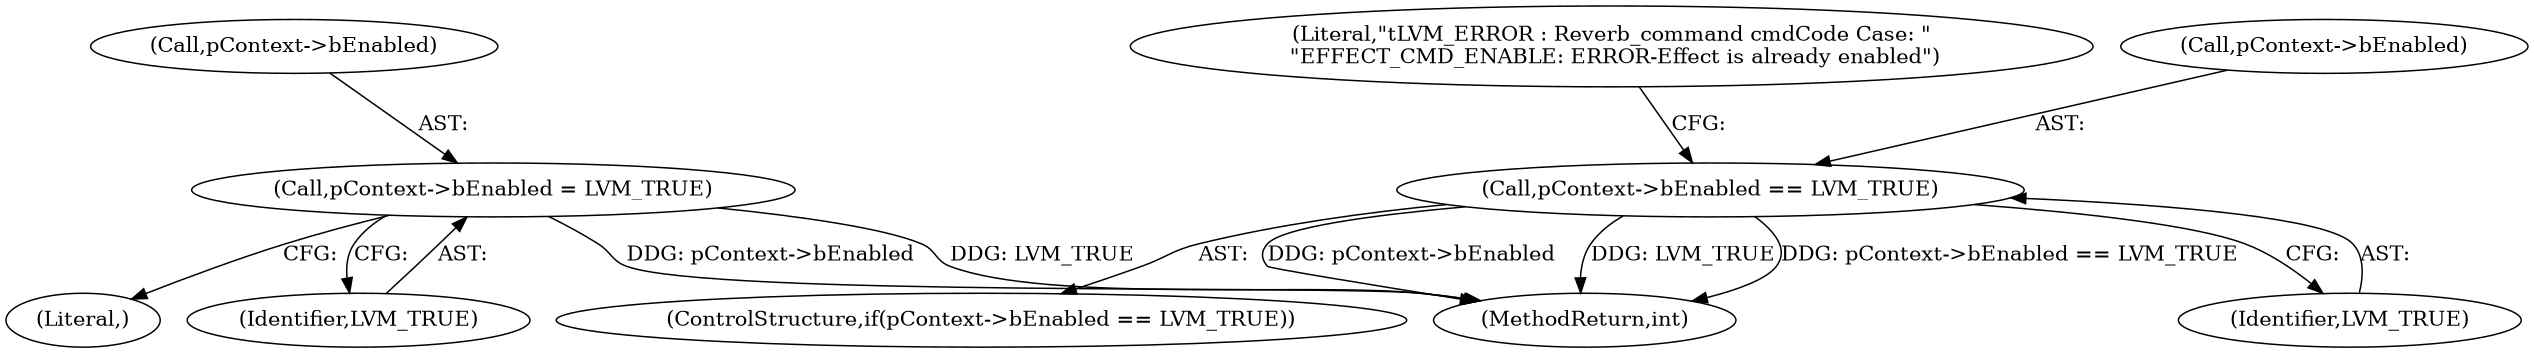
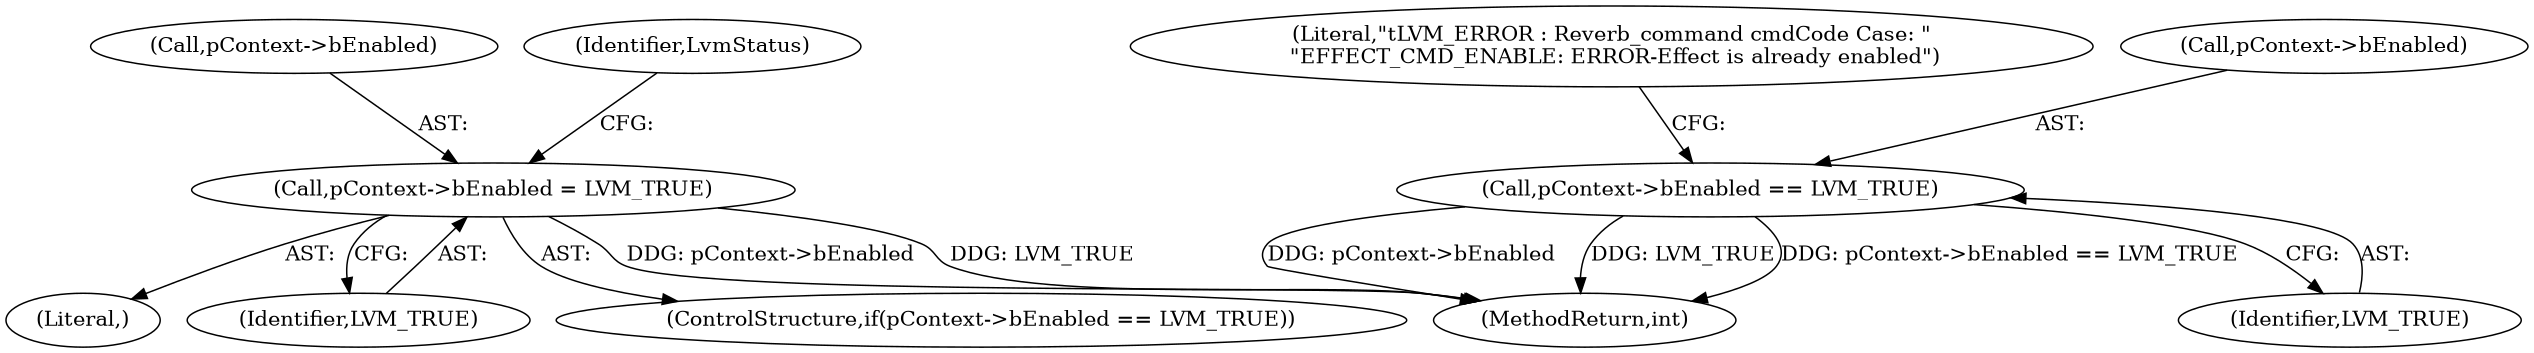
none -> (692, 46)
(1257, 231) -> (570, 279)
(314, 255) -> (314, 255)
